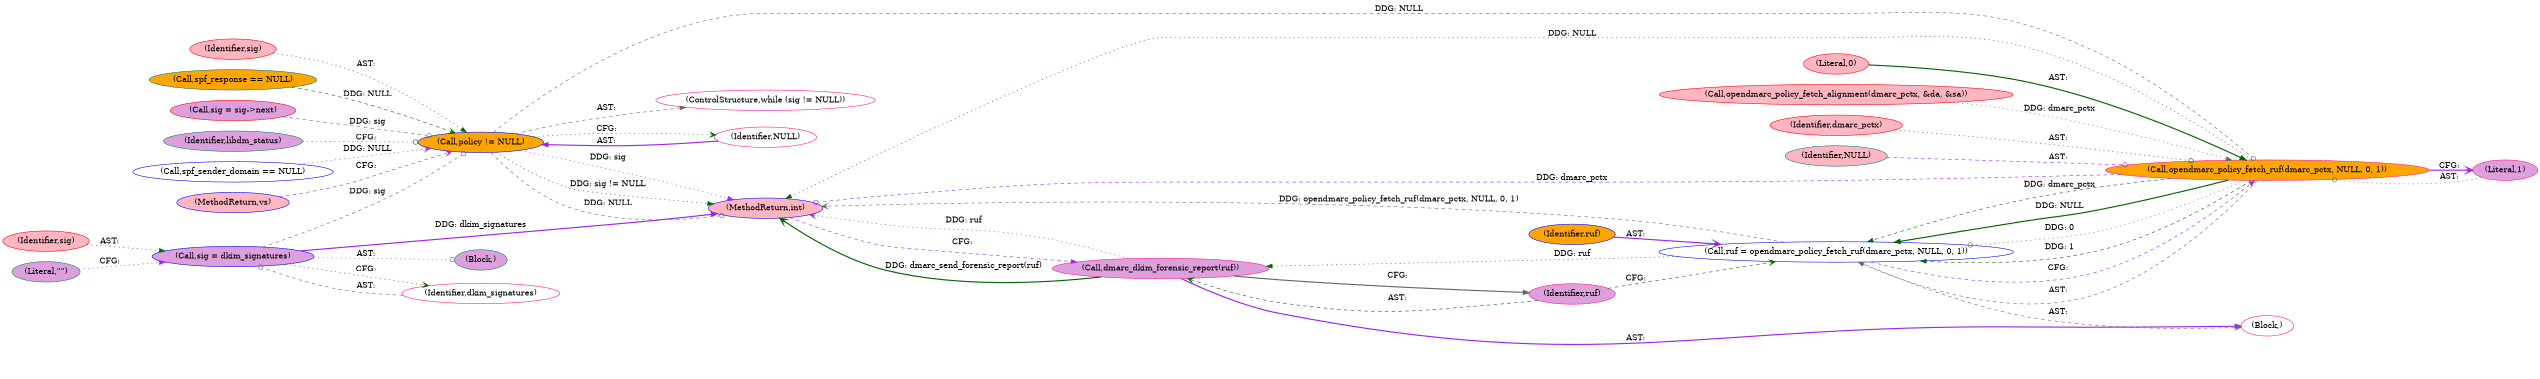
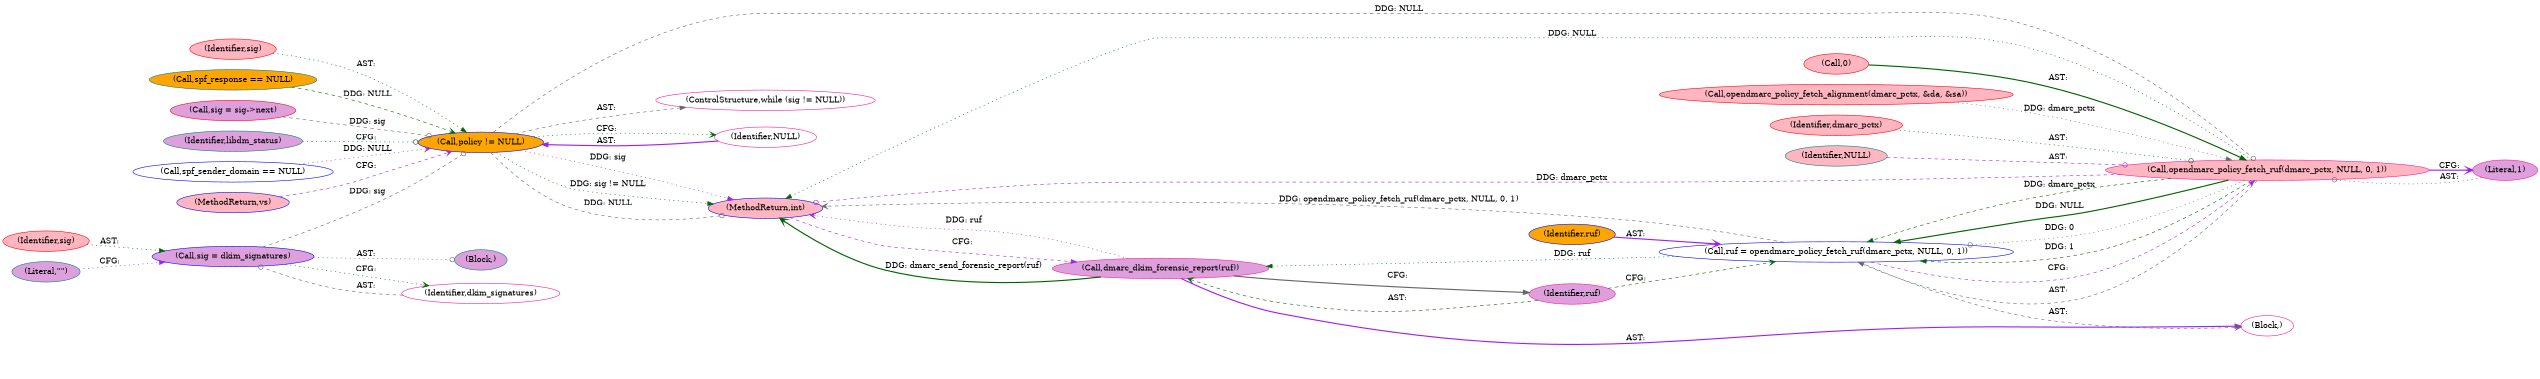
(1836, 64) -> (1836, 64)
(2267, 170) -> (2267, 170)
(506, 233) -> none
